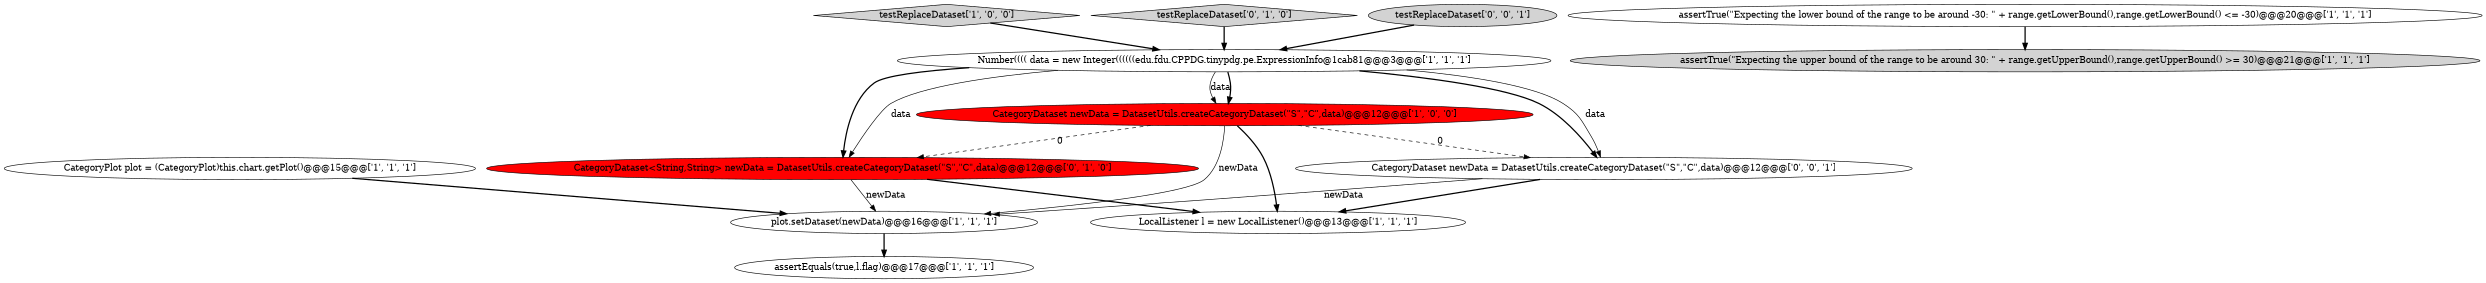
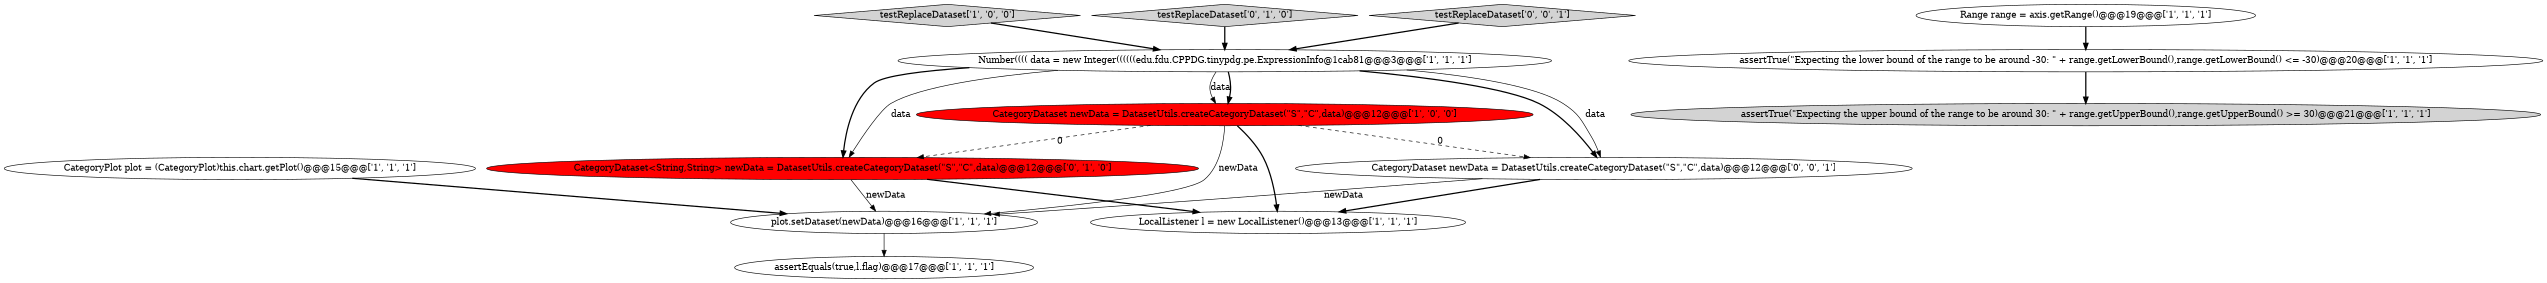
(1463, 15) -> (1502, 15)
none -> (2086, 15)
(884, 242) -> (884, 242)
